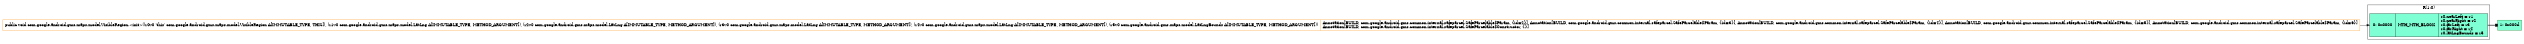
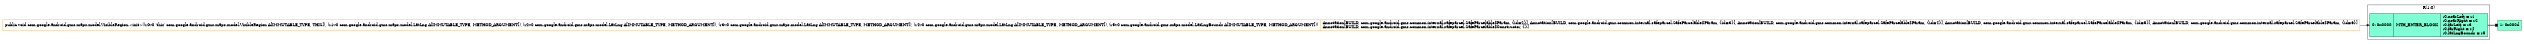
(2416, 25) -> (2417, 25)
